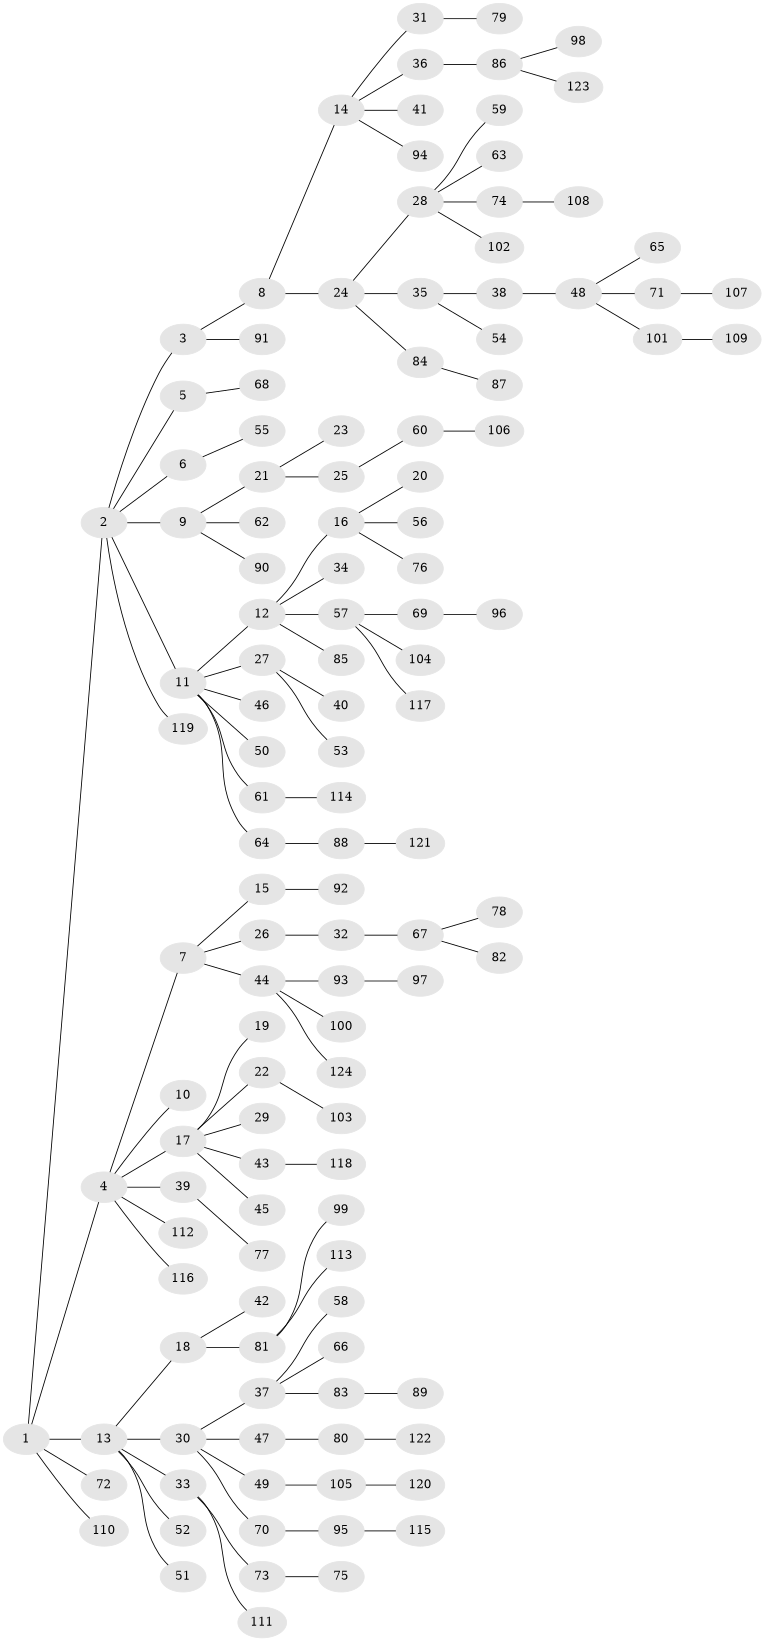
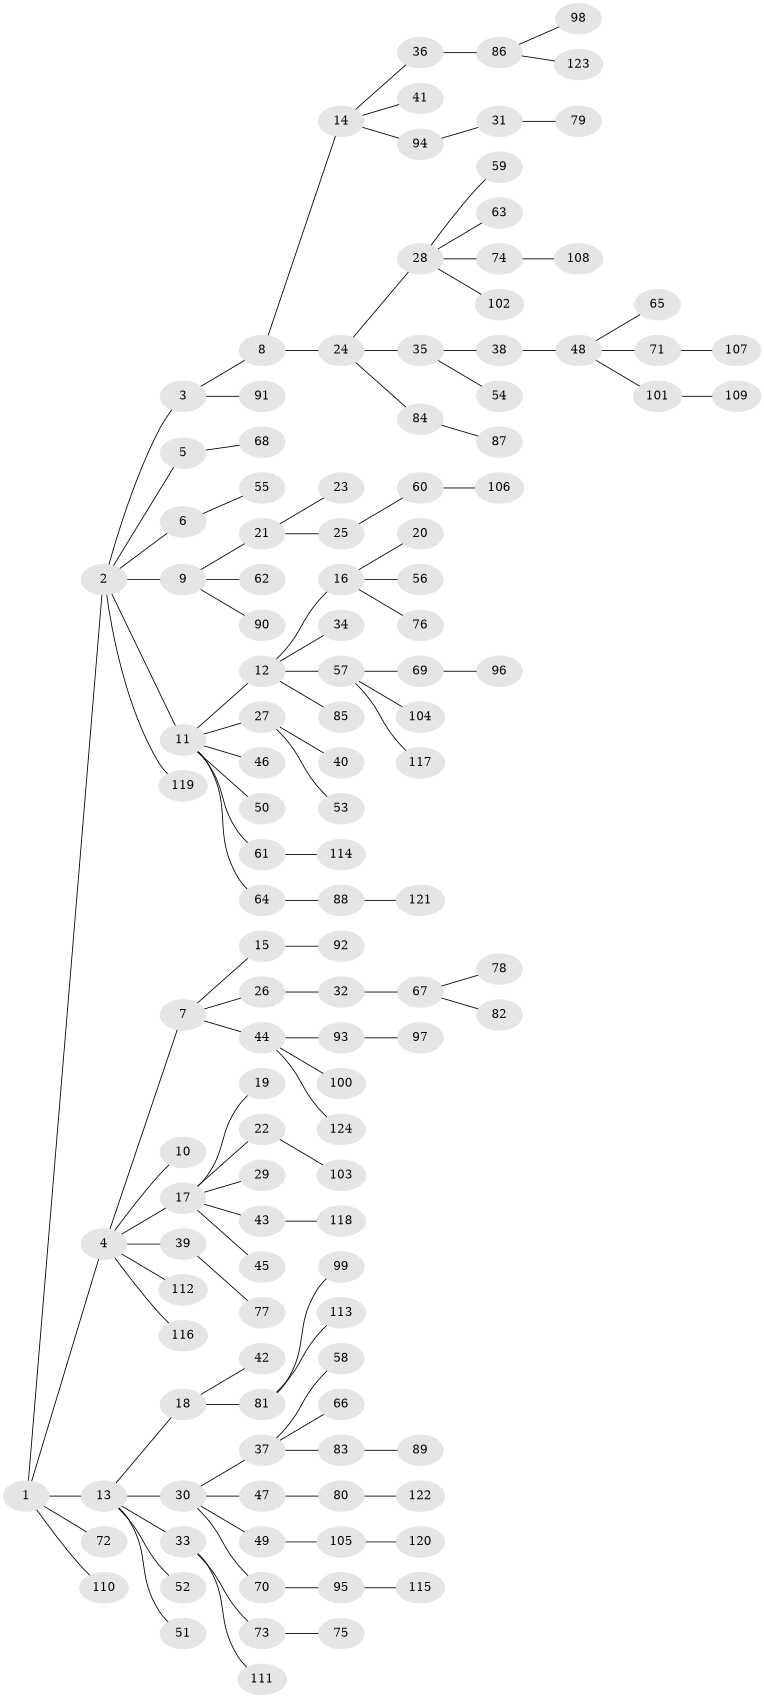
(378, 63) -> (460, 133)
